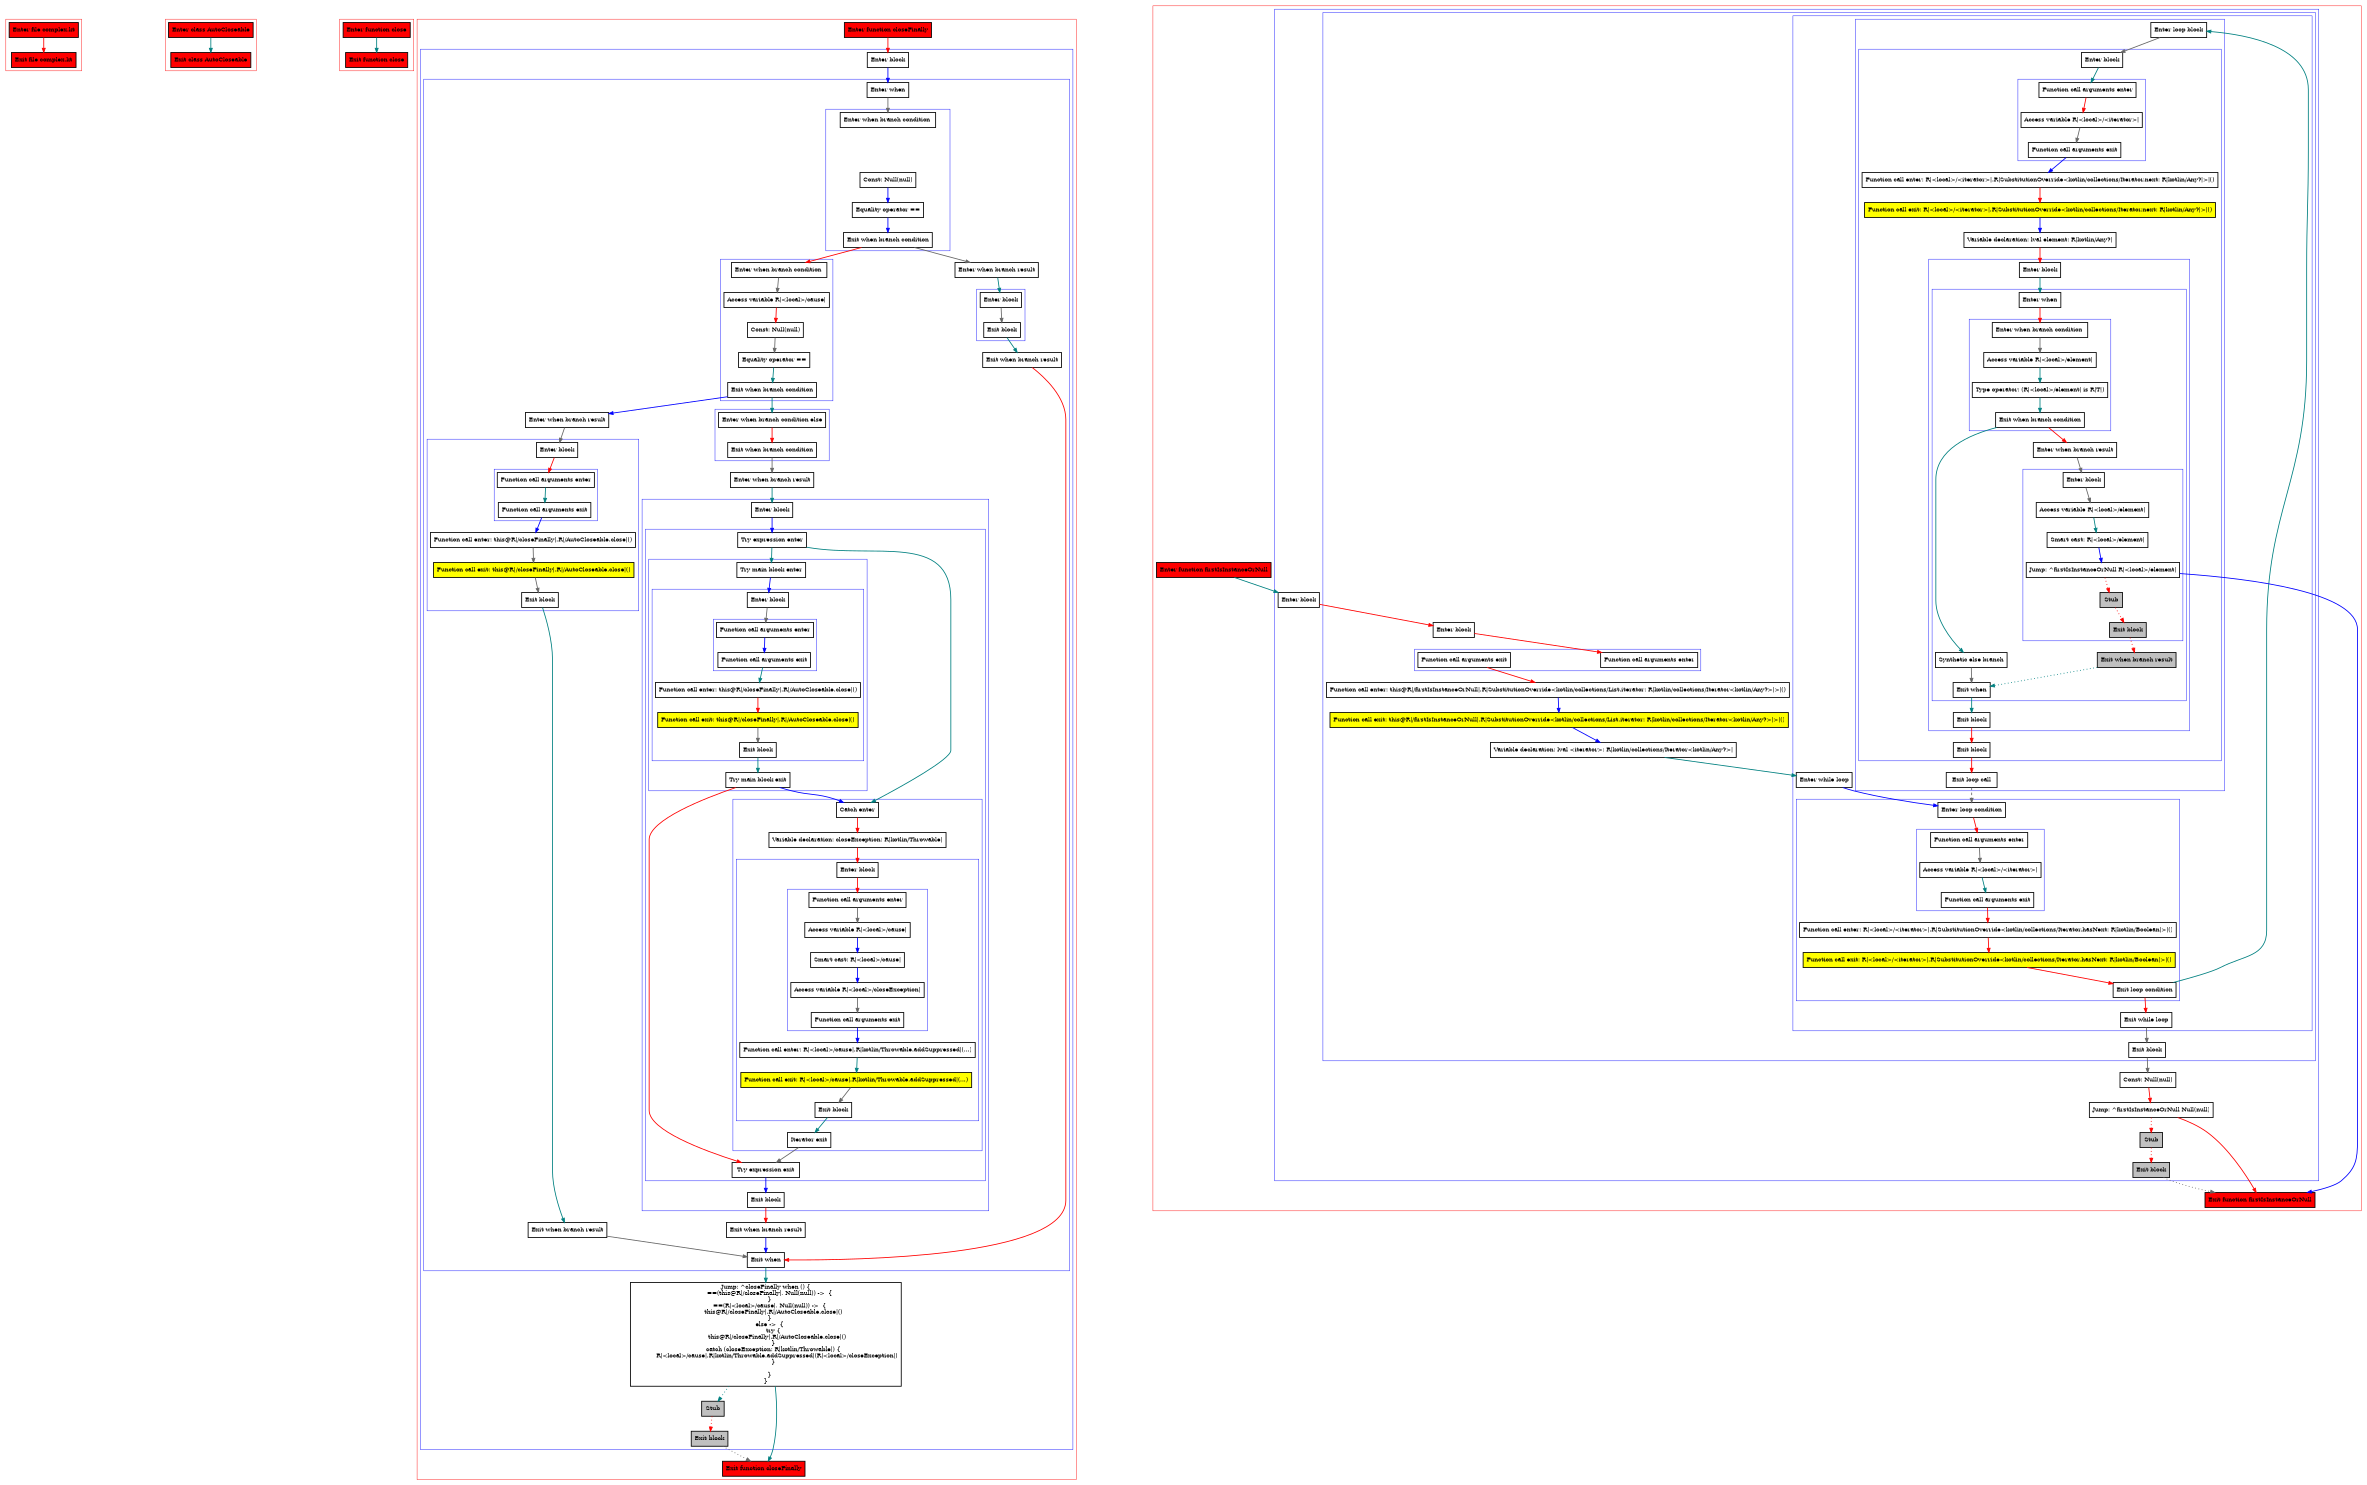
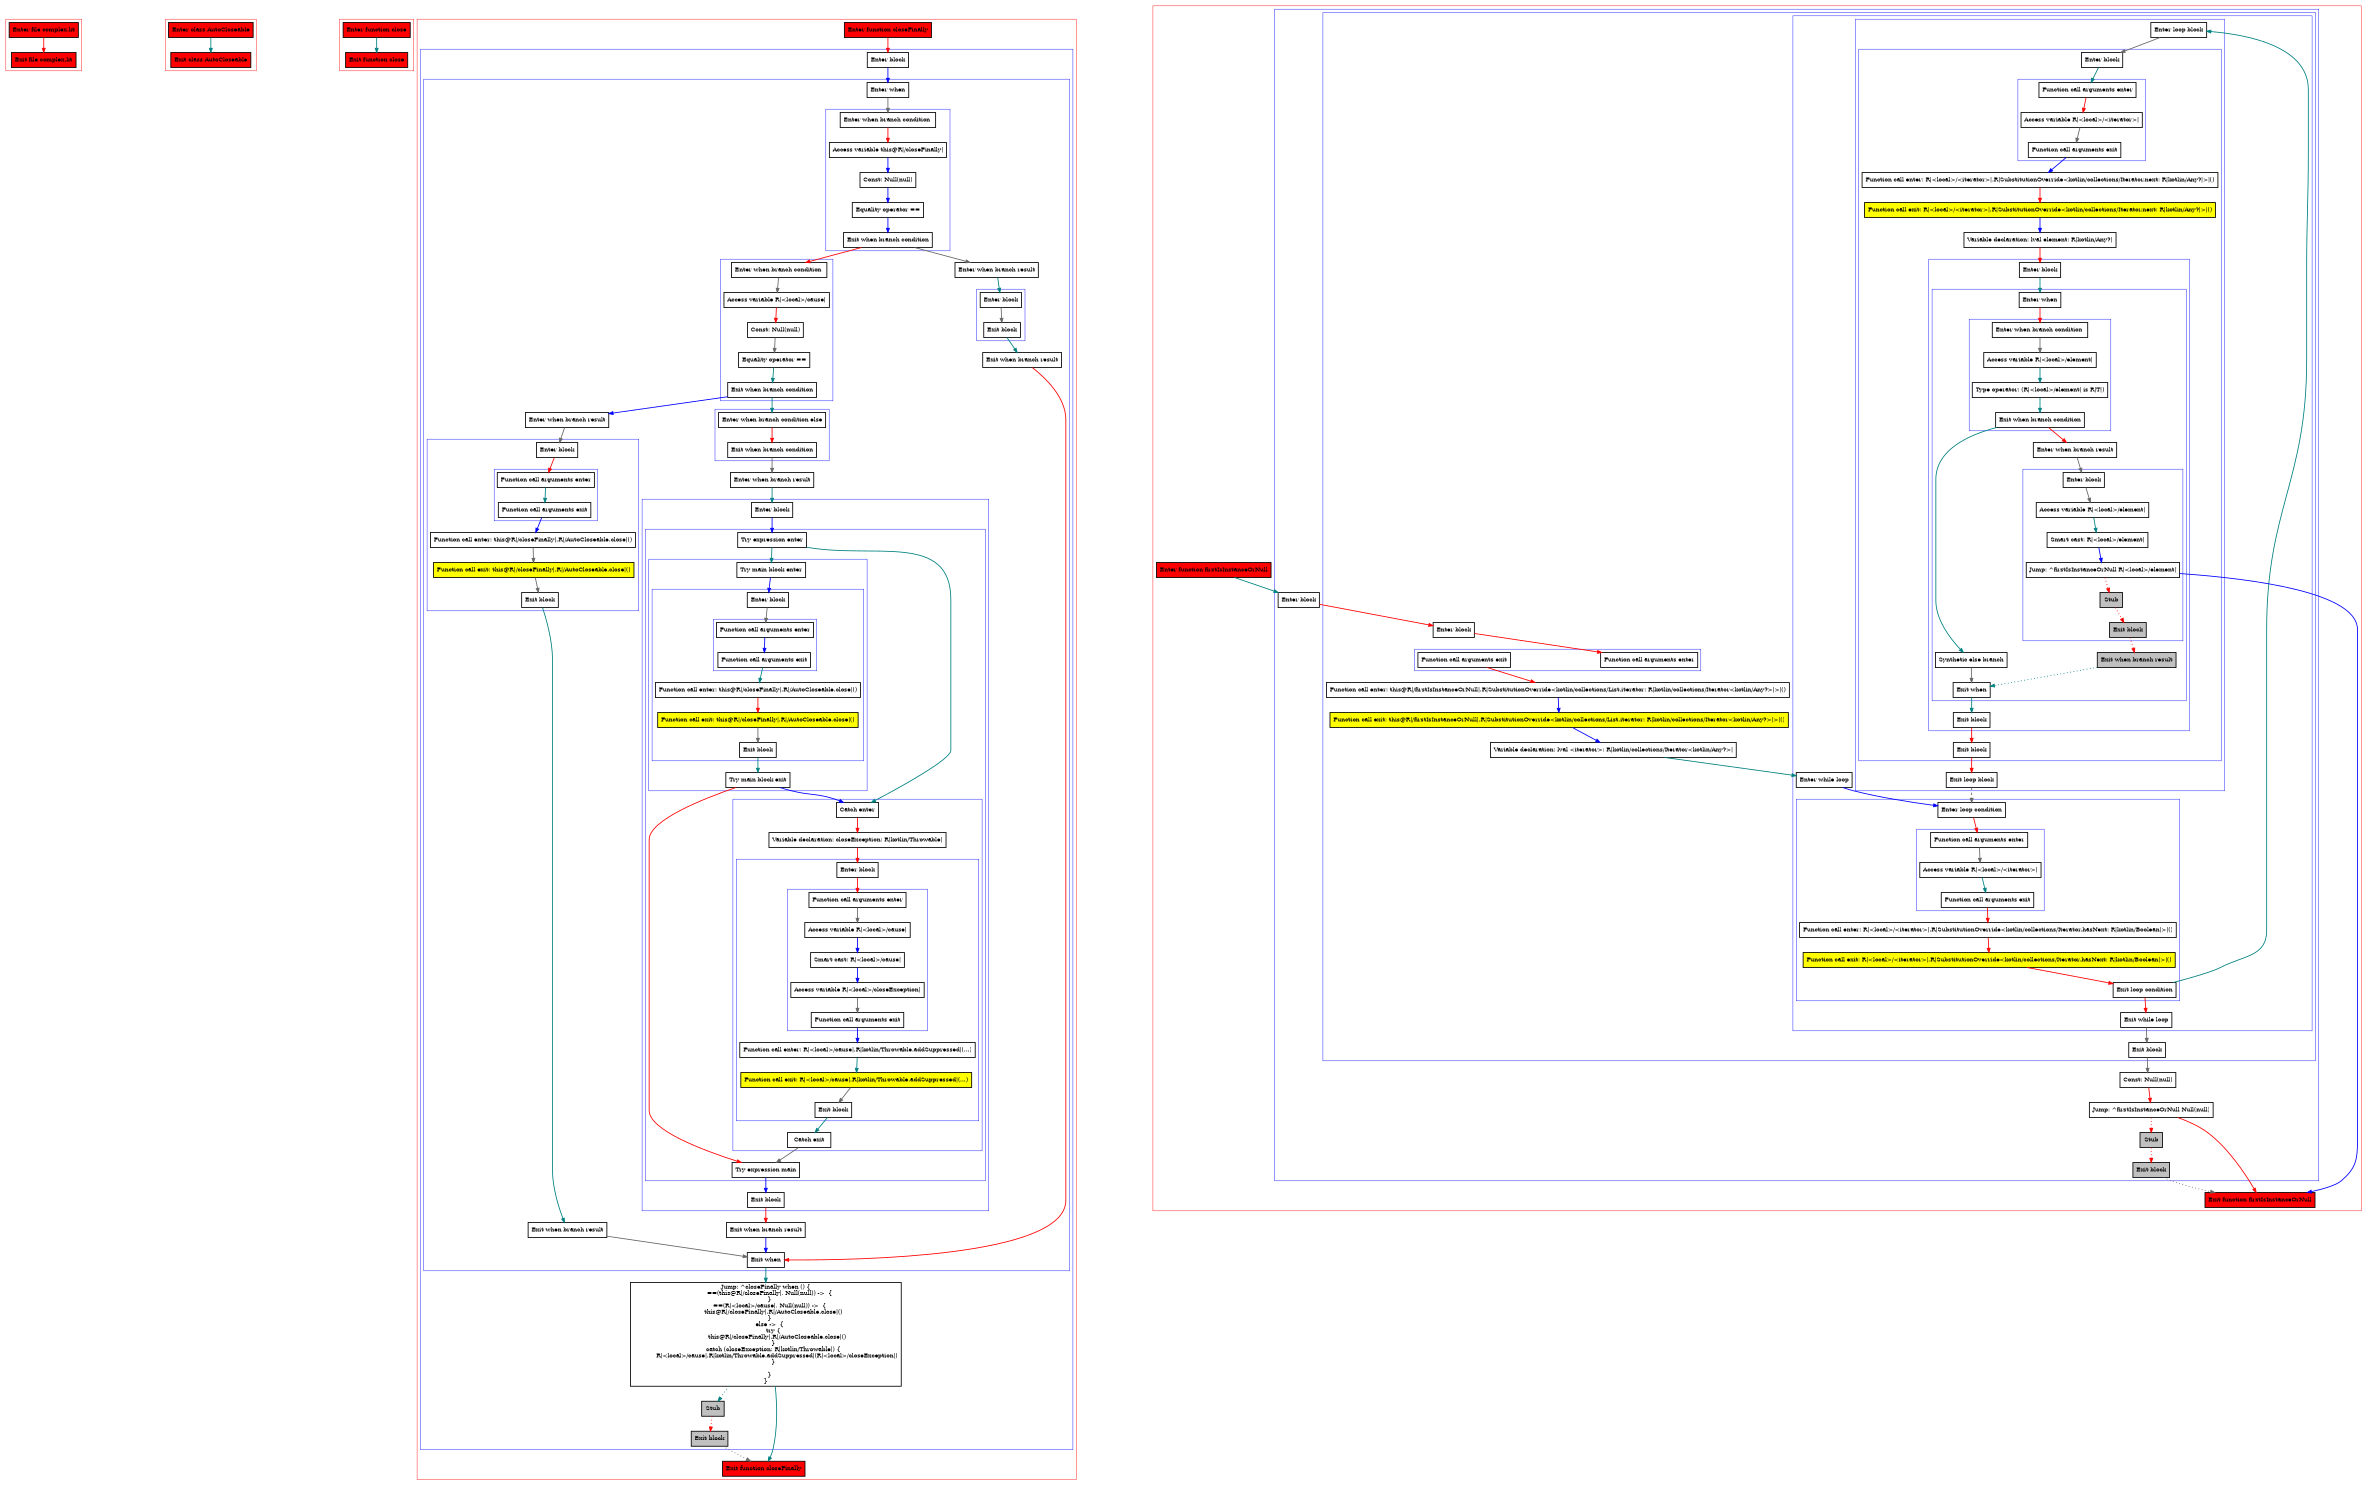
none -> (888, 150)
(1972, 780) -> (1972, 780)
(809, 1140) -> (809, 1140)
(766, 1170) -> (766, 1170)
